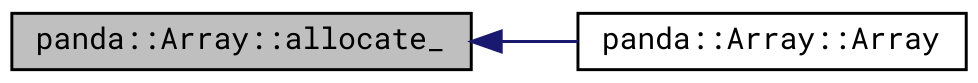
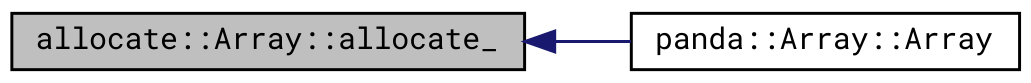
(242, 41) -> (268, 41)
